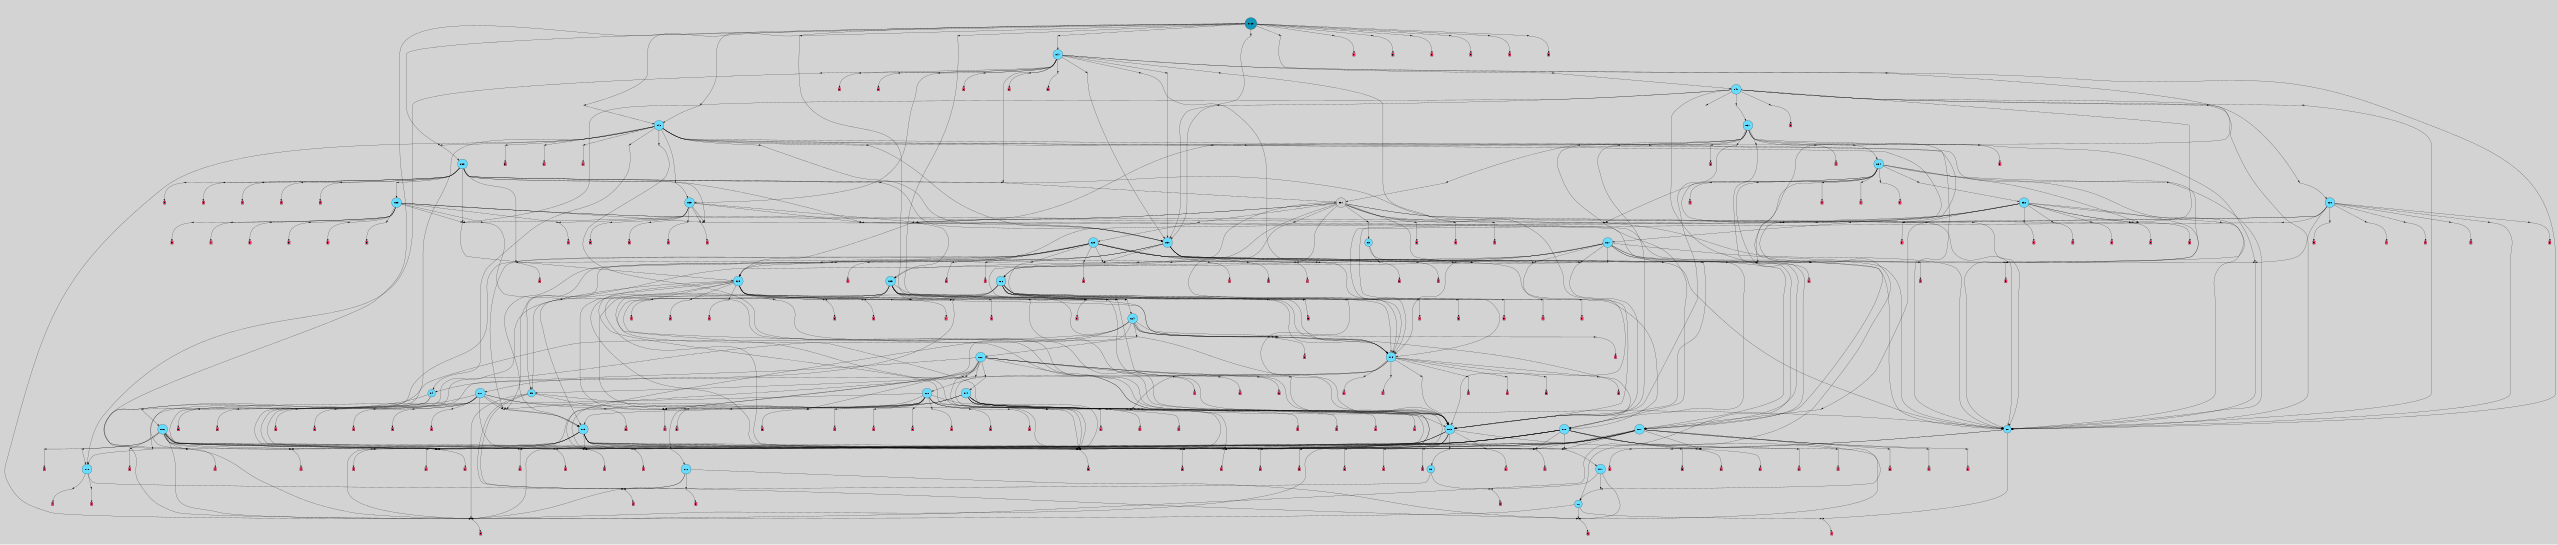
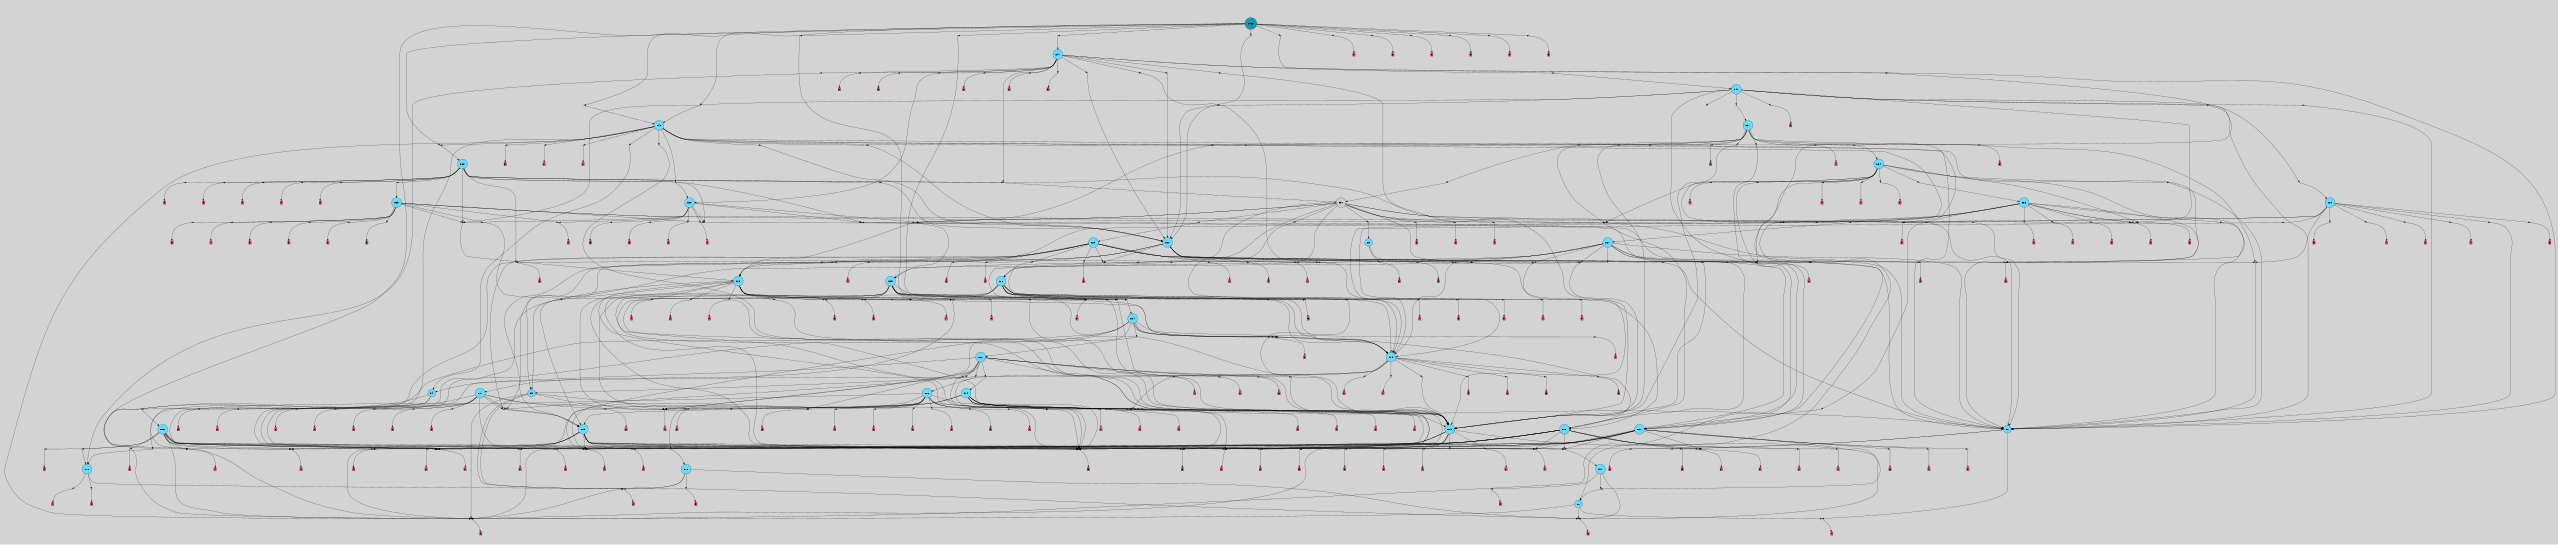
(1431, 469) -> none
